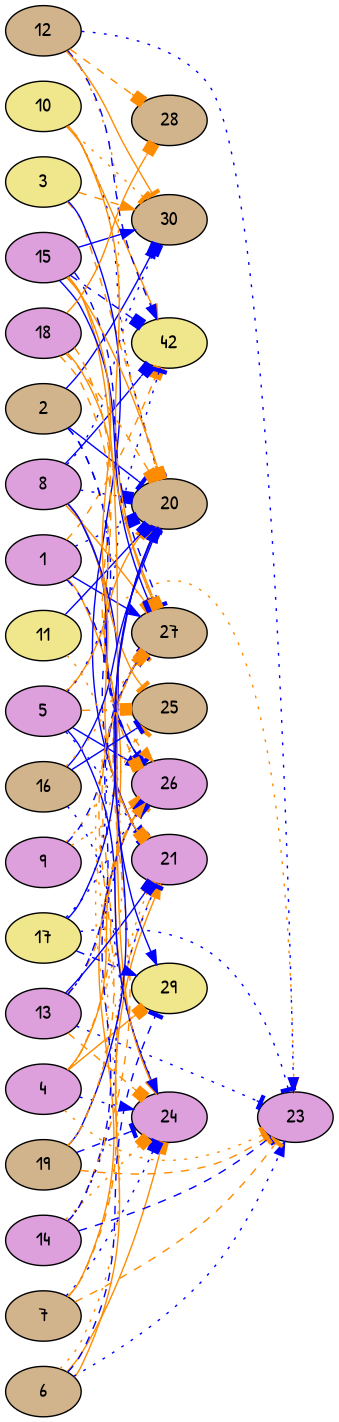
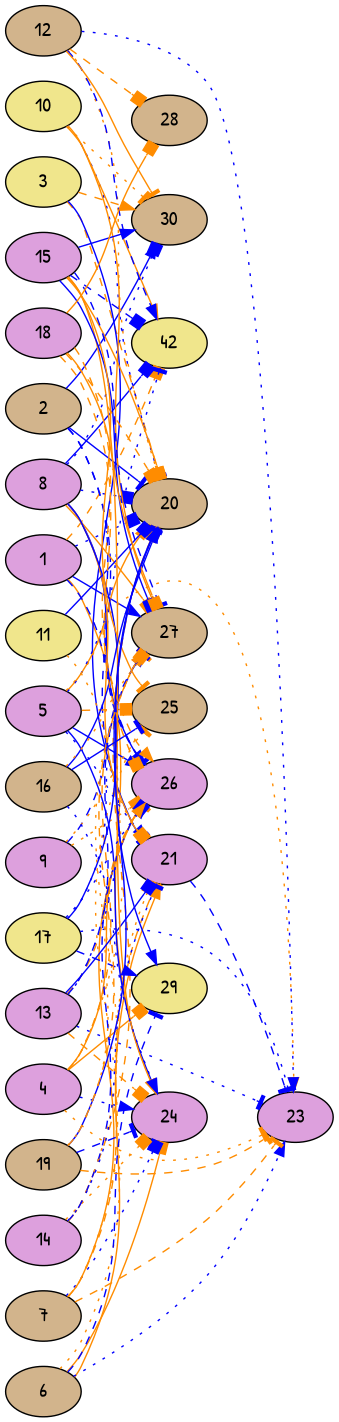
(176, 1195) -> (238, 964)
